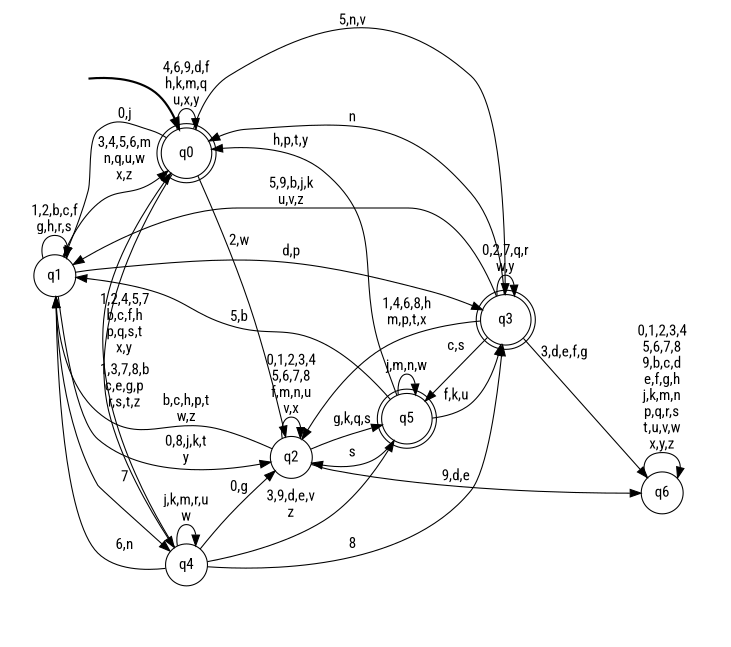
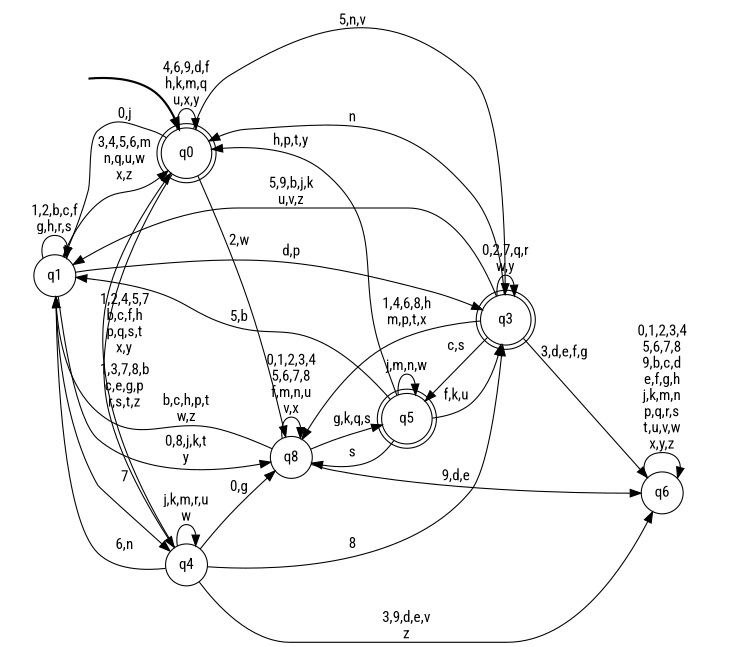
(291, 457) -> (291, 457)
(312, 528) -> (439, 642)
